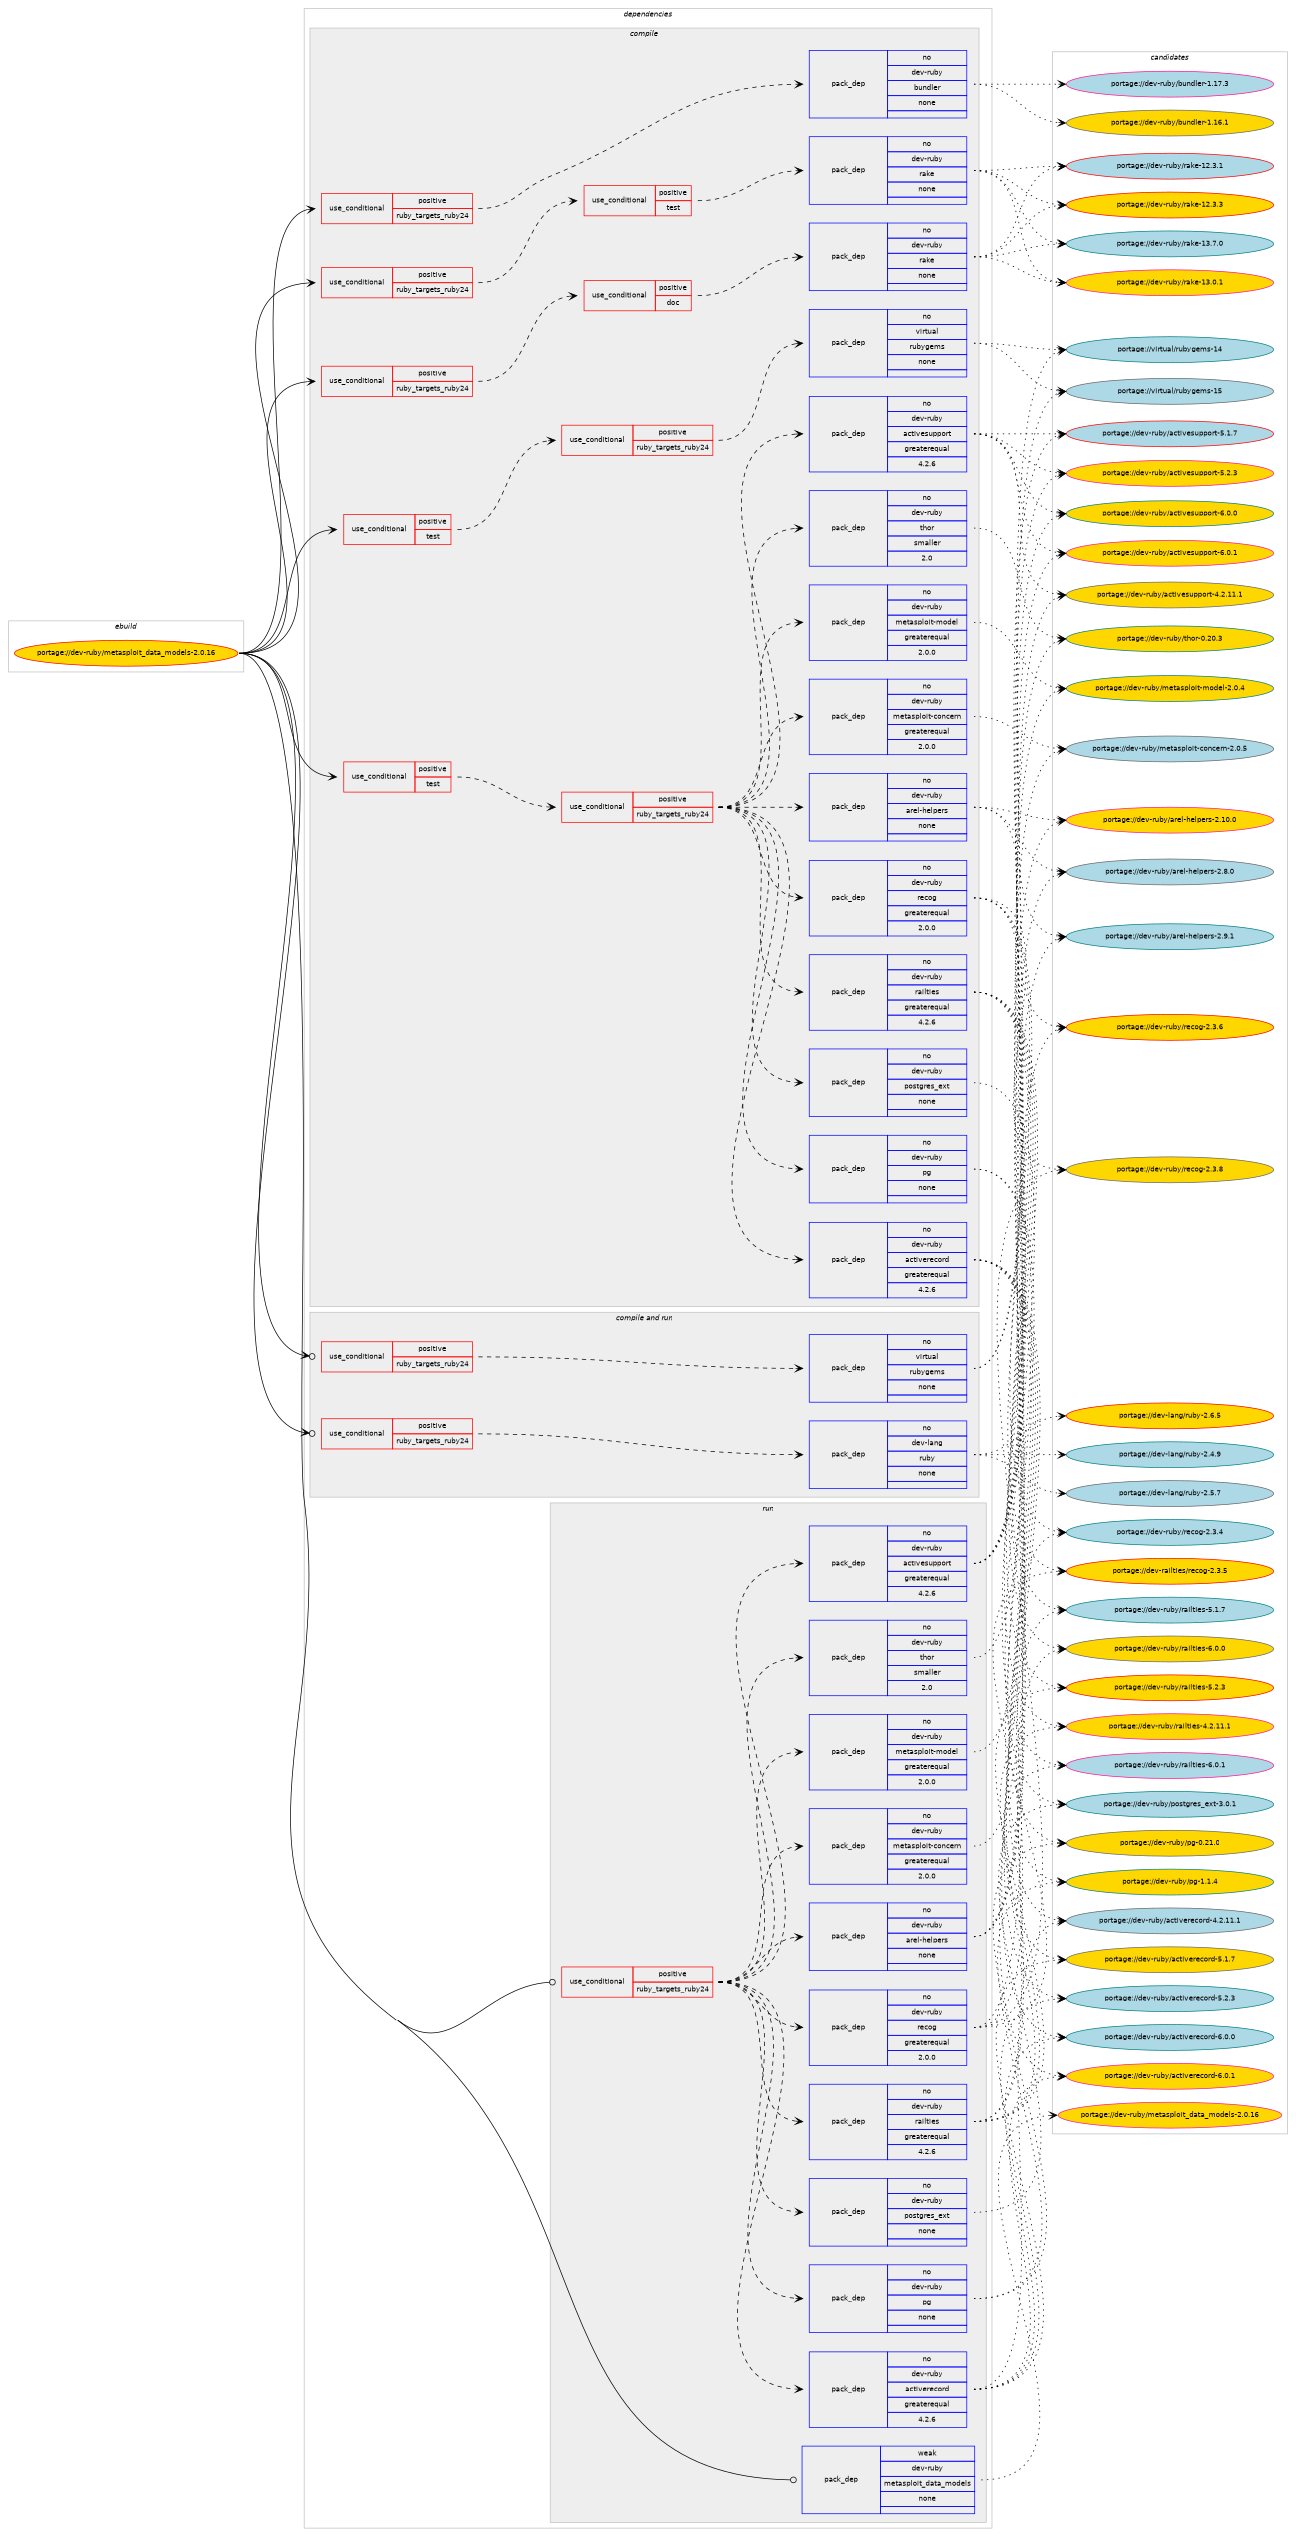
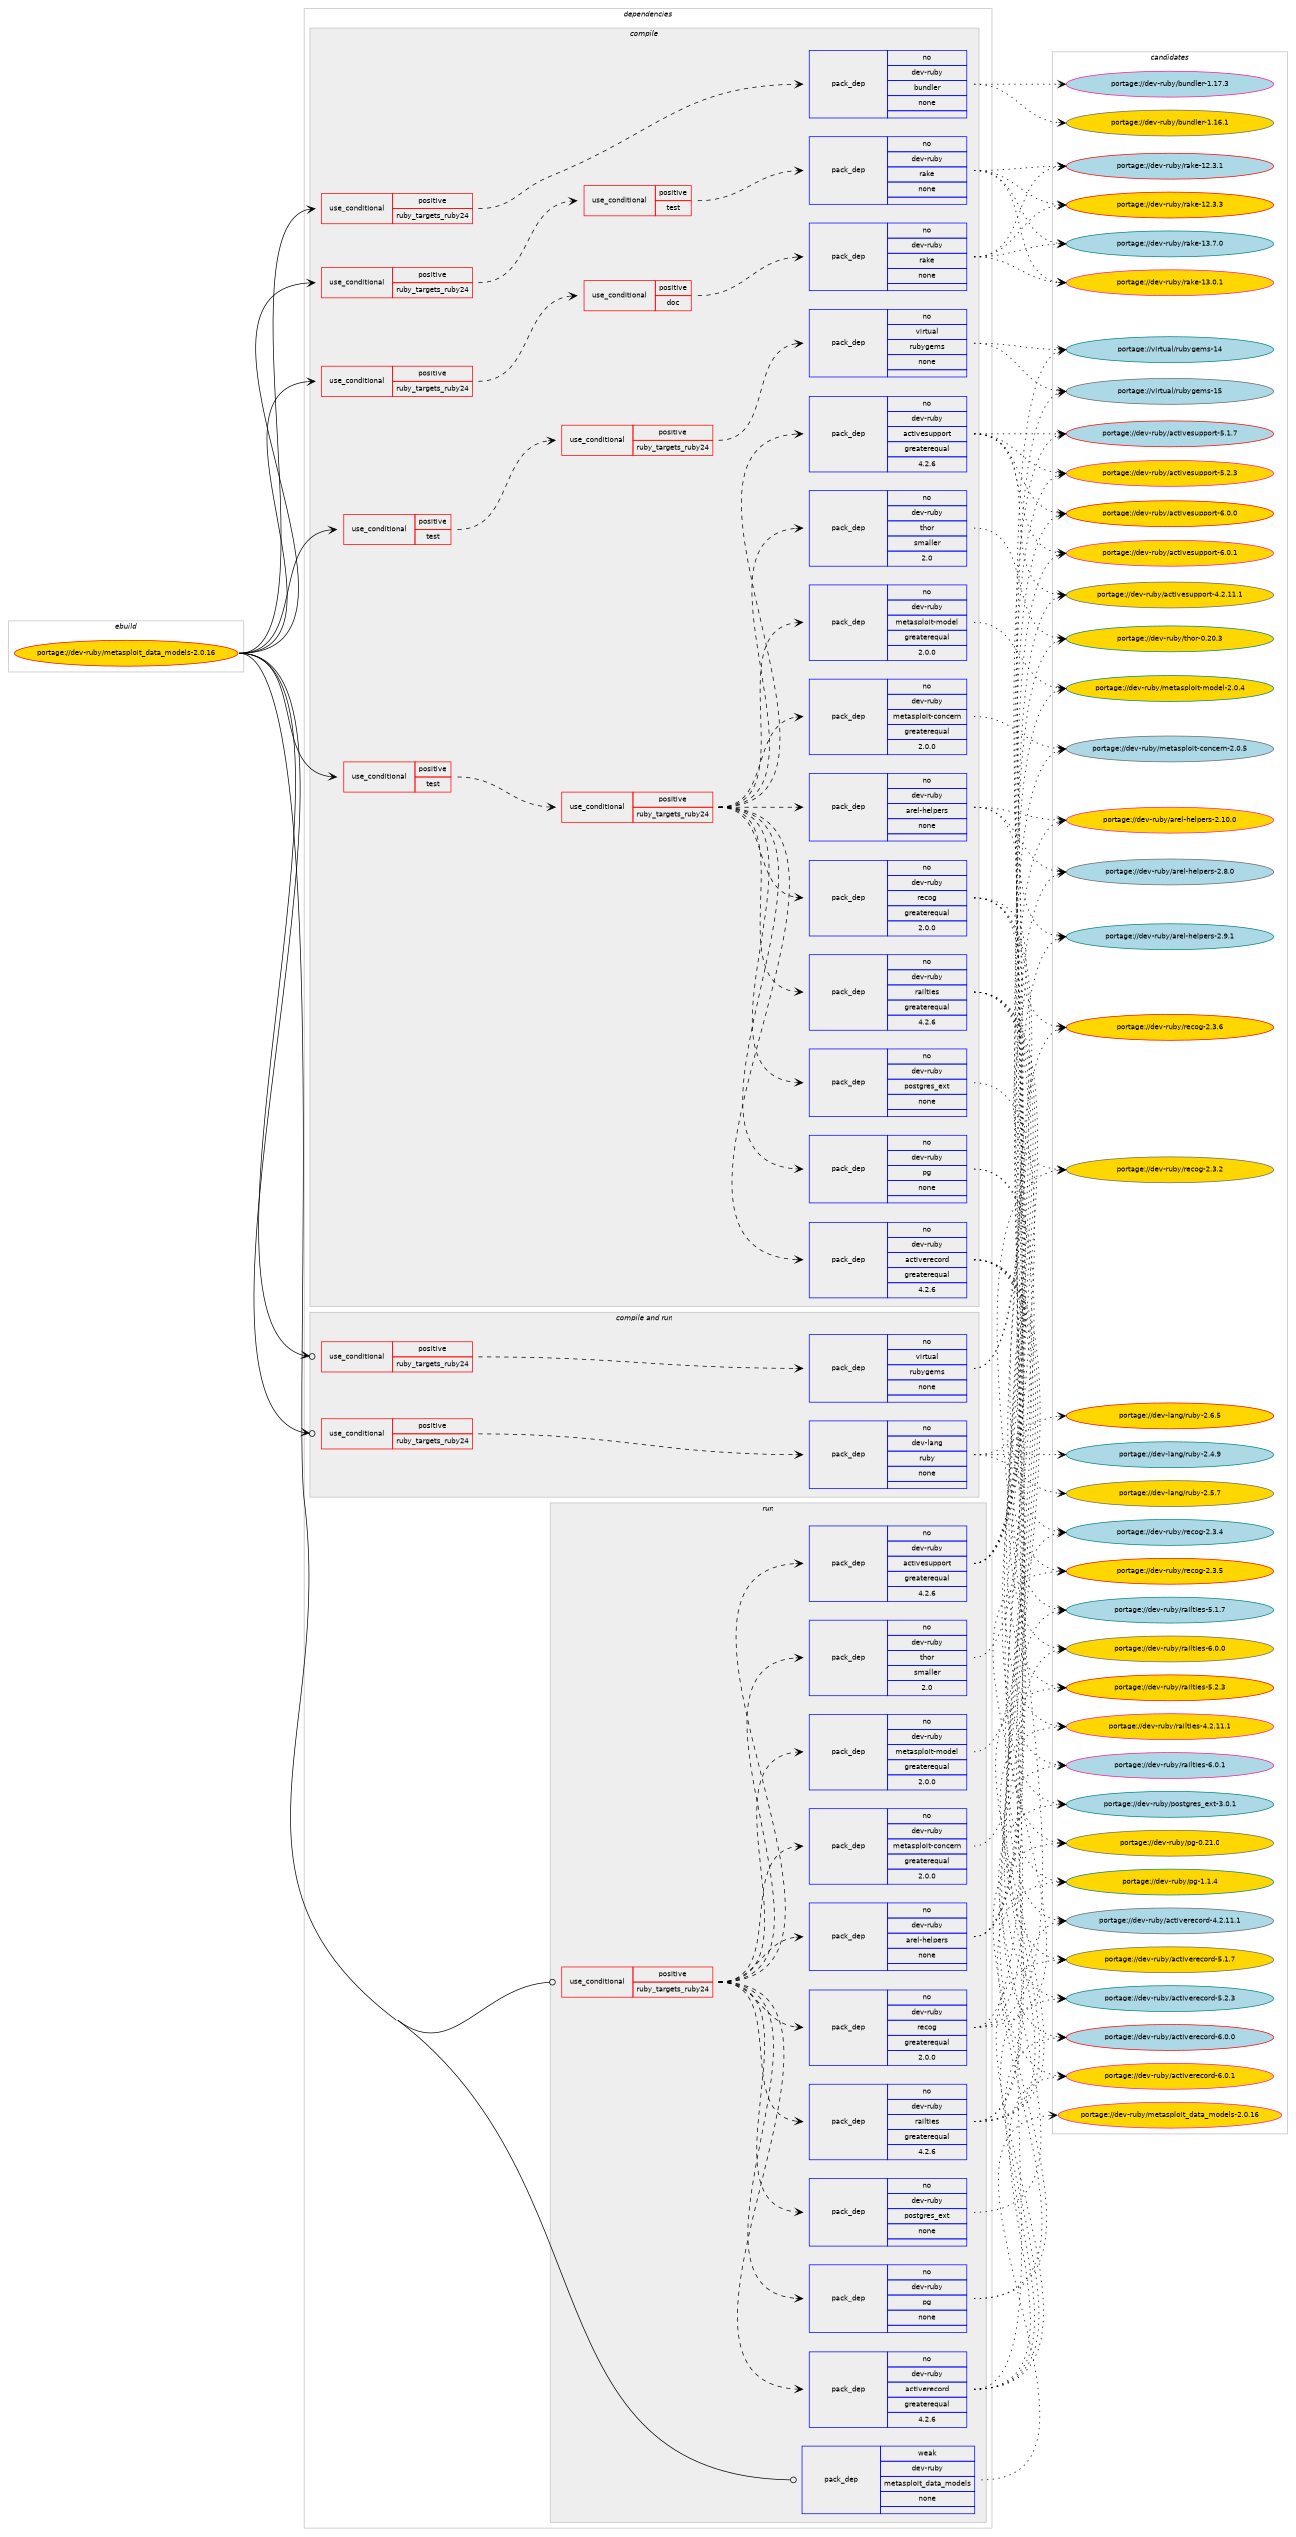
(1170, 514) -> (1170, 514)
(1170, 1170) -> (1170, 1170)
(1170, 1494) -> (1170, 1494)
(1170, 1571) -> (1170, 1571)
(1170, 2037) -> (1170, 2037)
